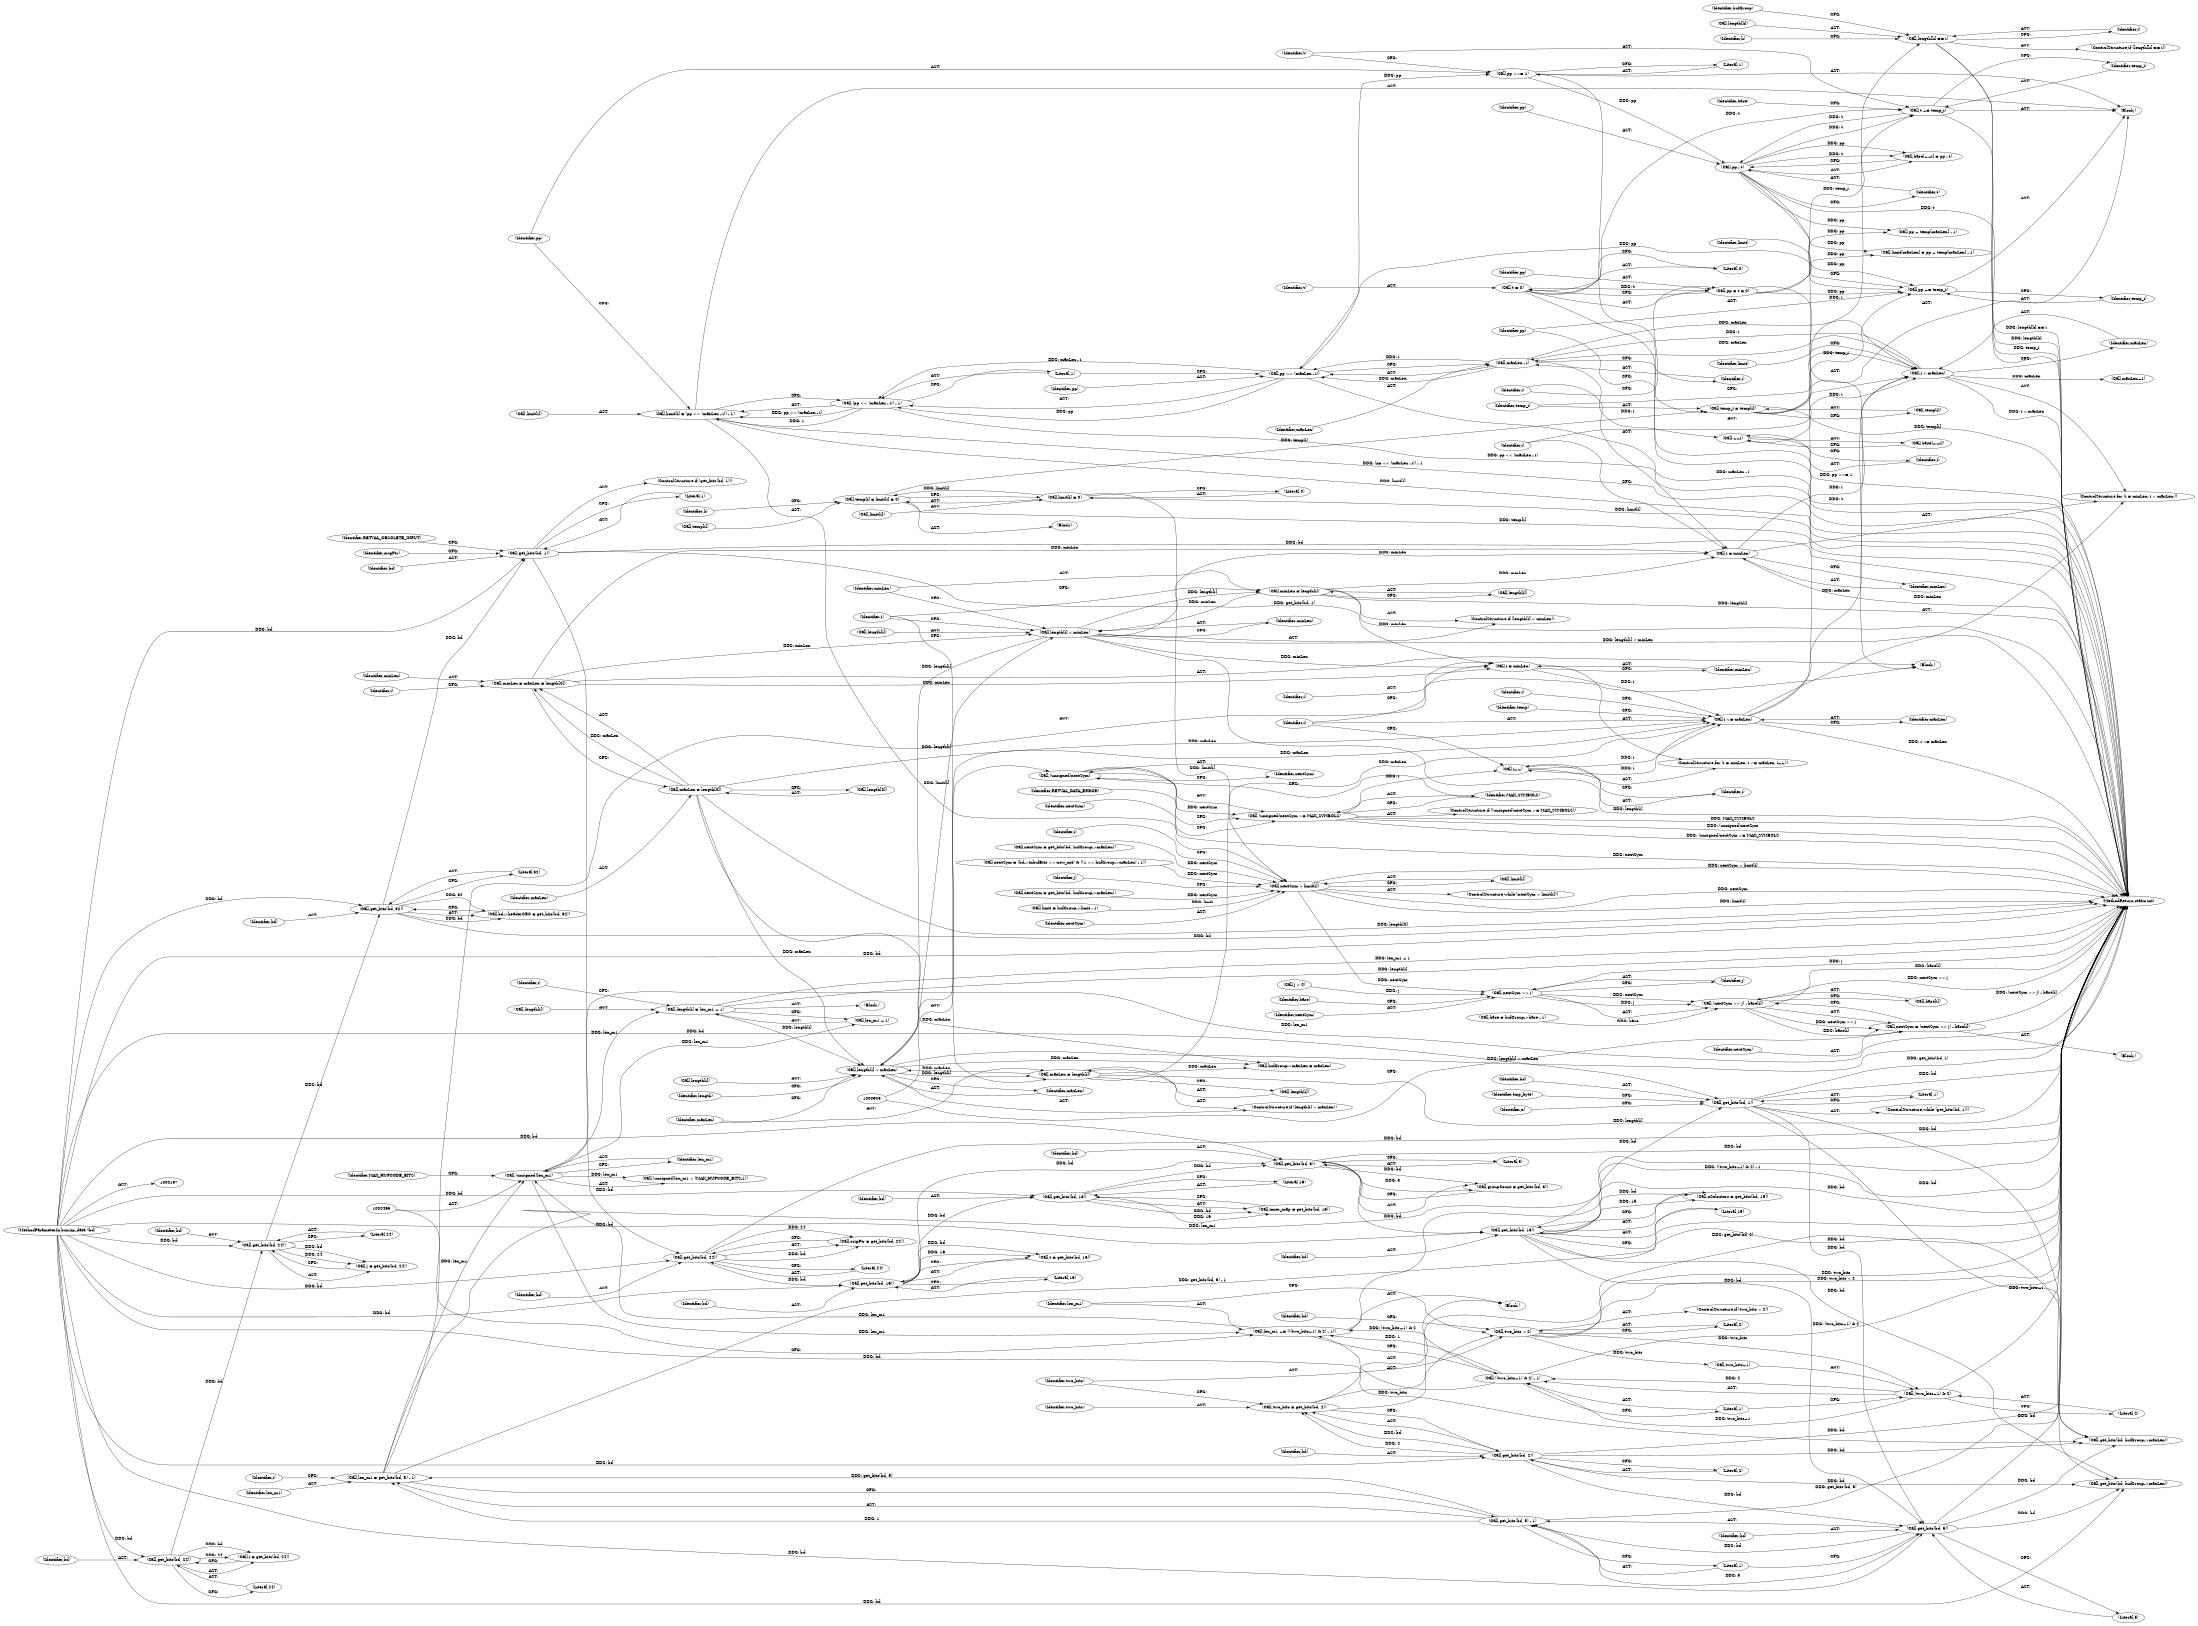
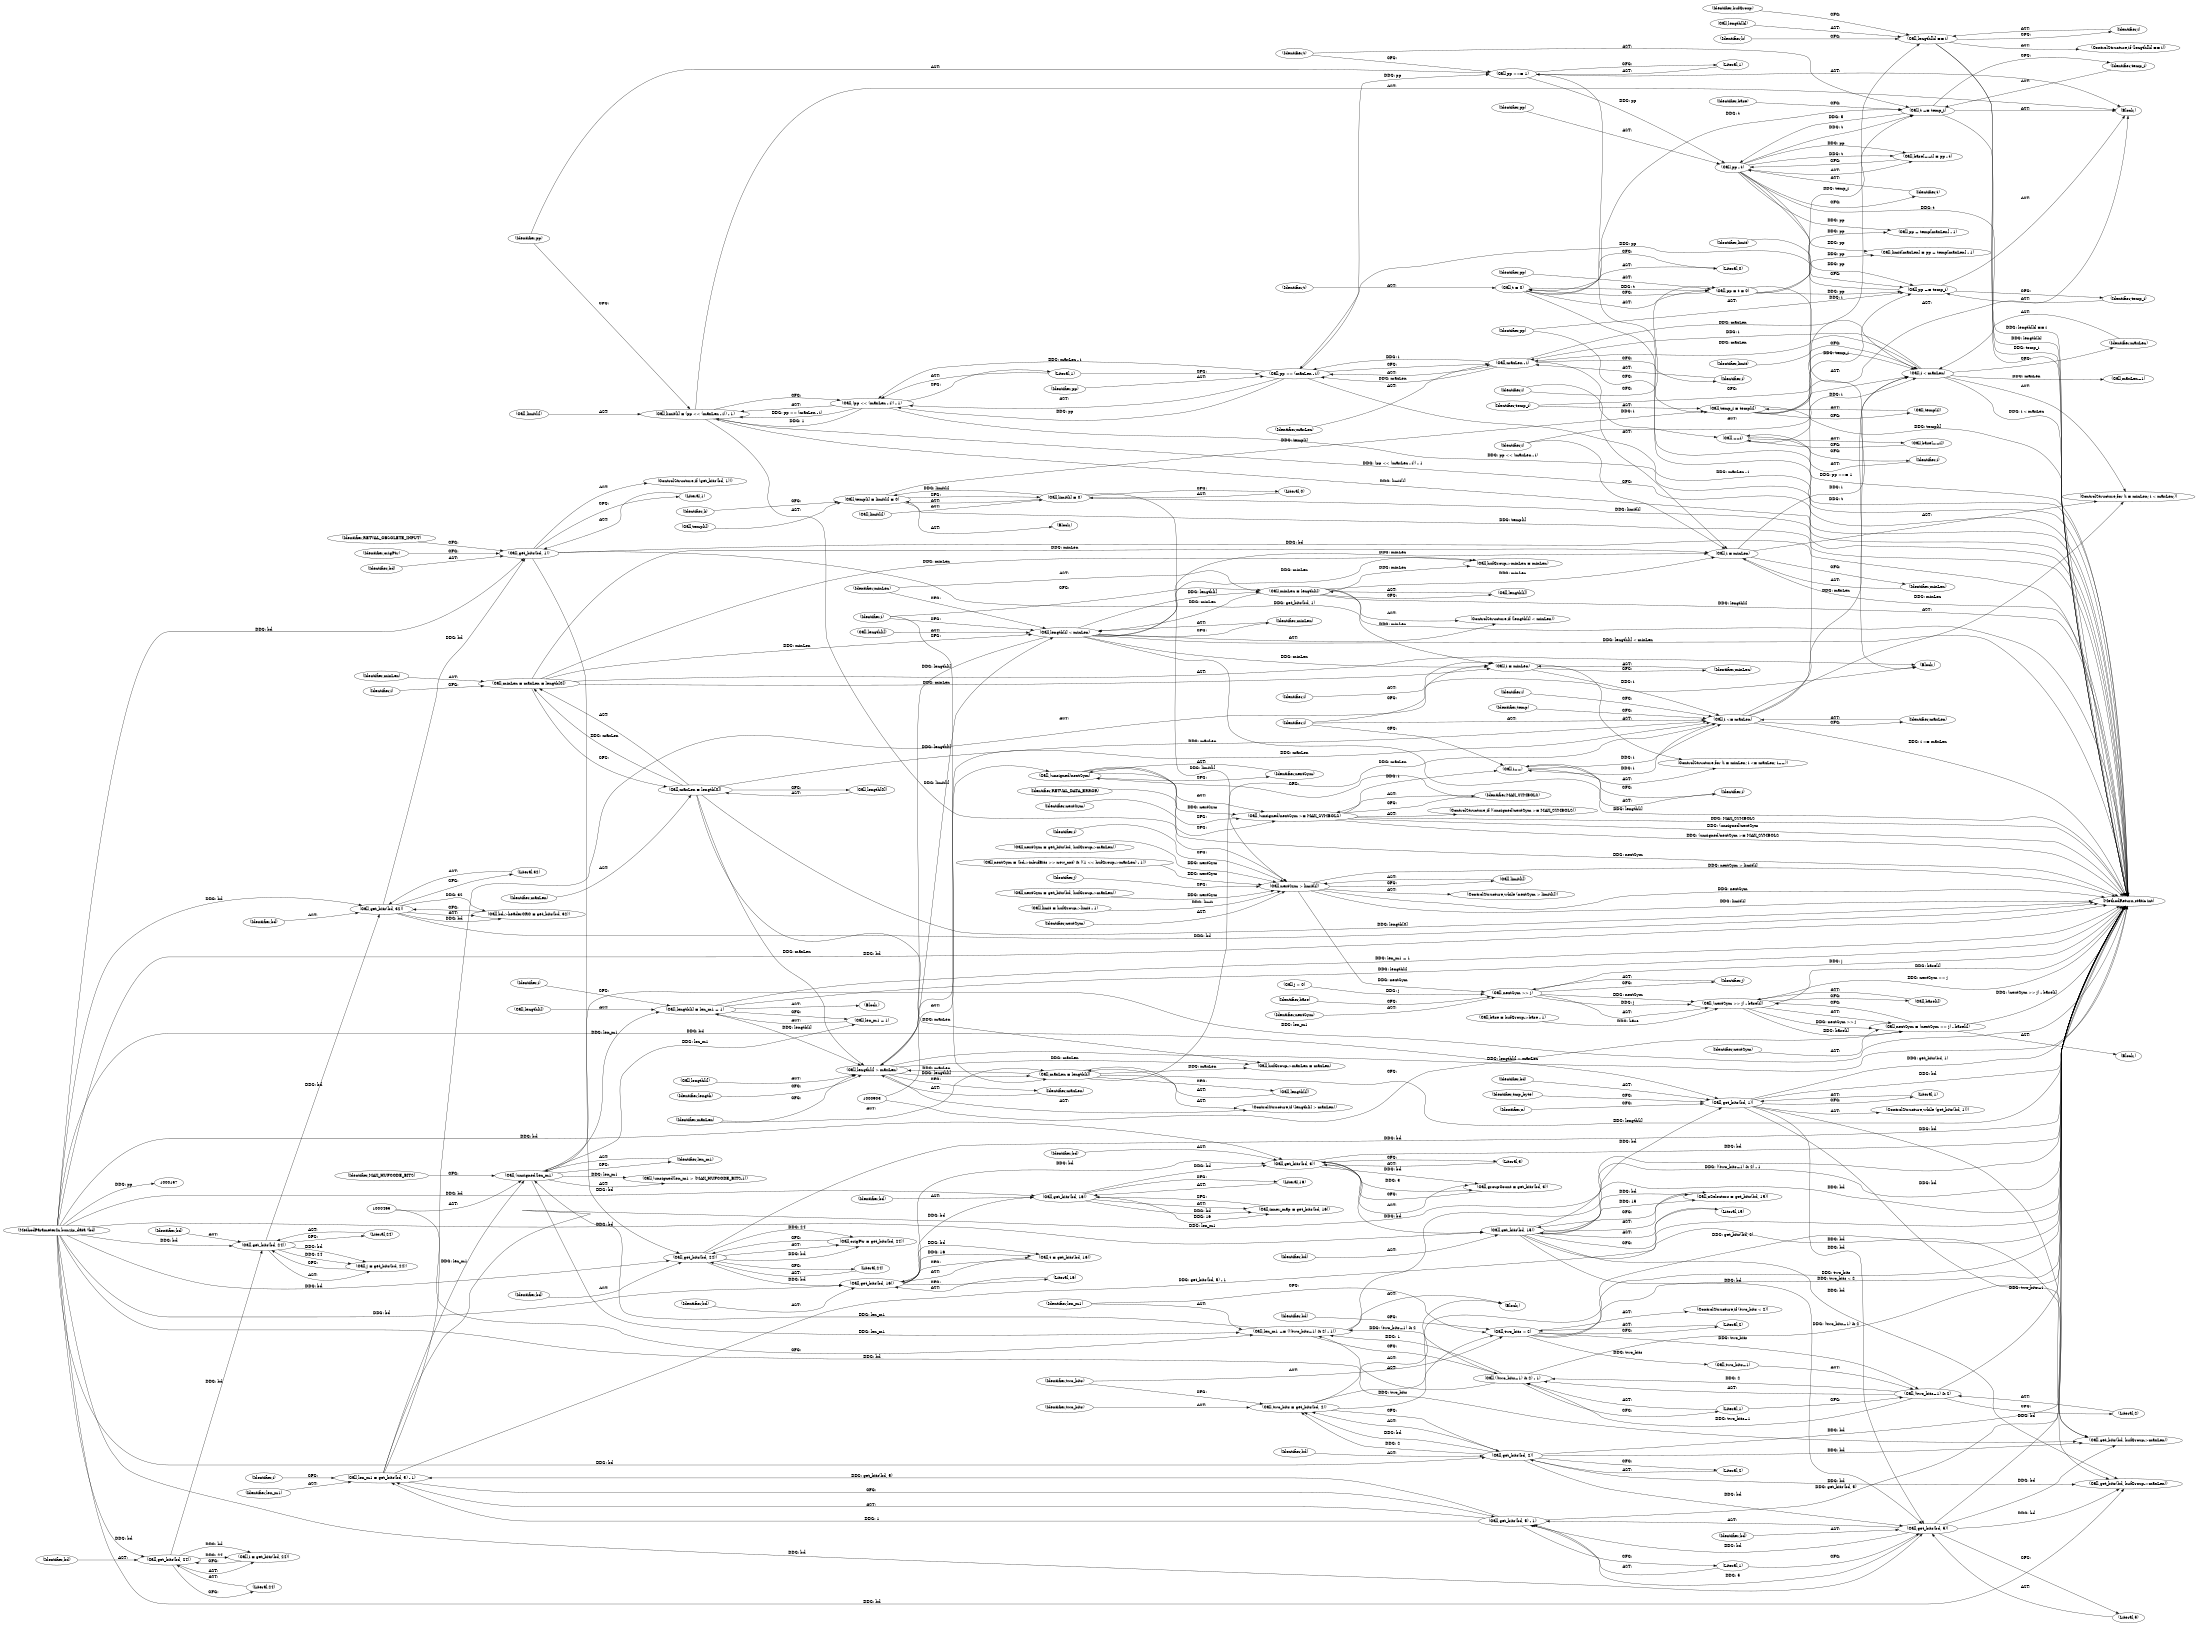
(1836, 117) -> (1836, 117)
none -> (1513, 564)
(124, 1185) -> (124, 1185)
